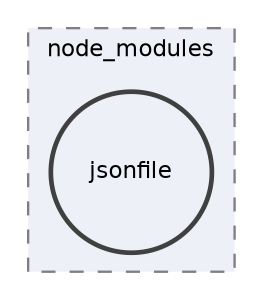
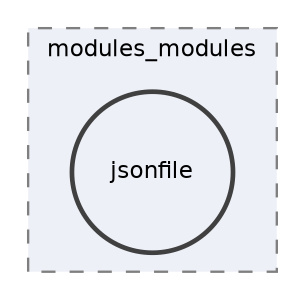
(131, 50) -> (152, 50)
